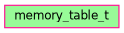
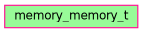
(62, 16) -> (71, 16)
